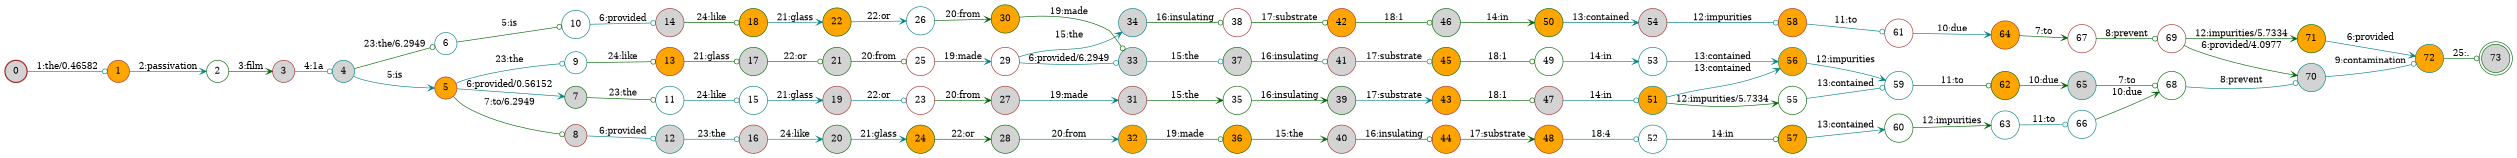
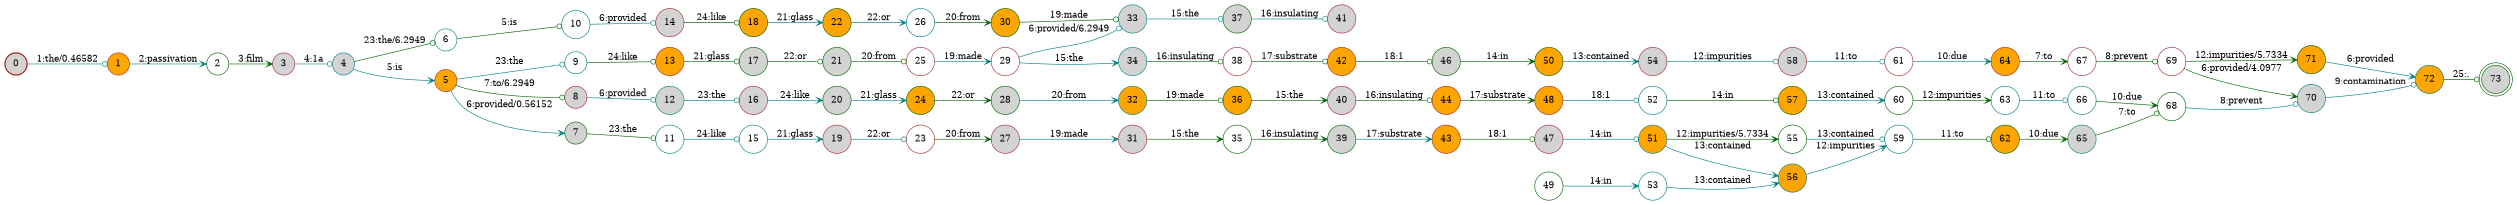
(1792, 23) -> (1792, 62)
(1446, 62) -> none
(1601, 135) -> (1601, 96)
